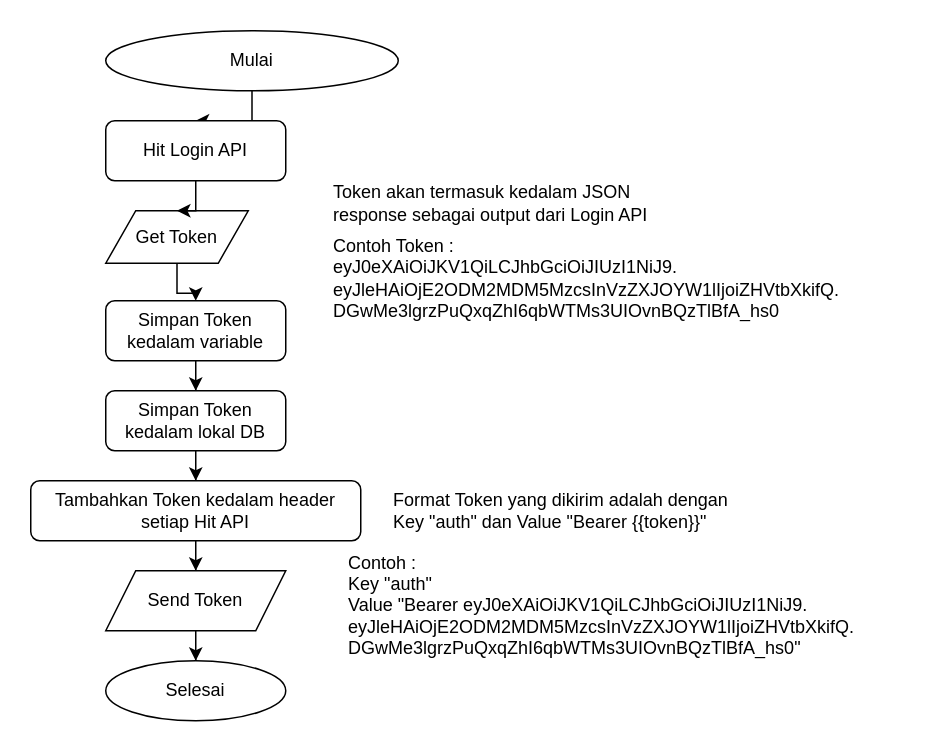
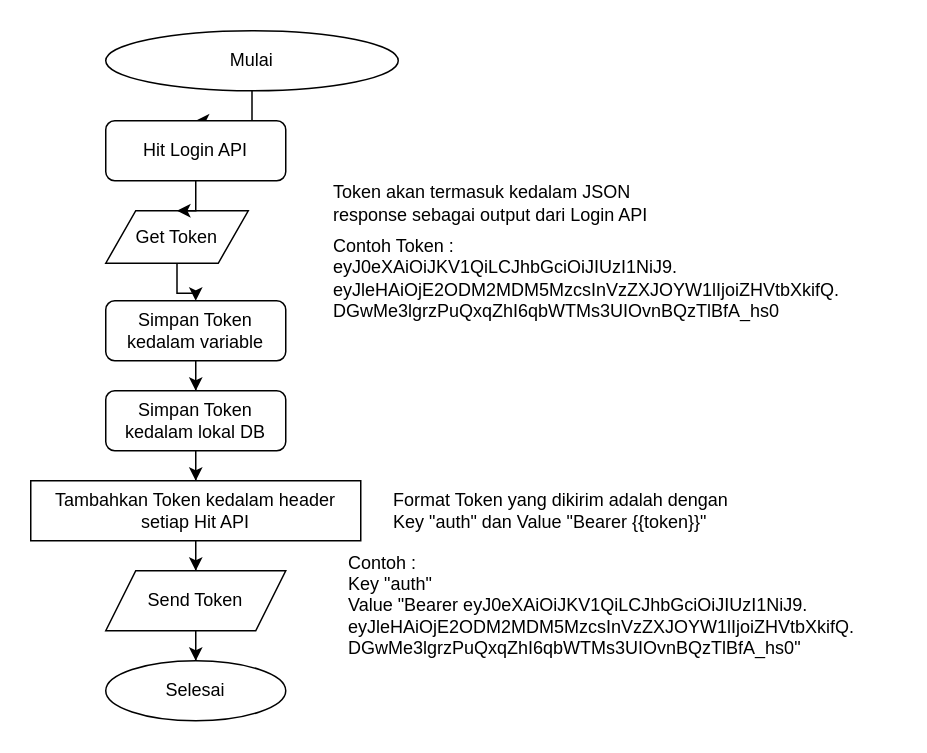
(196, 511) -> (196, 511)
